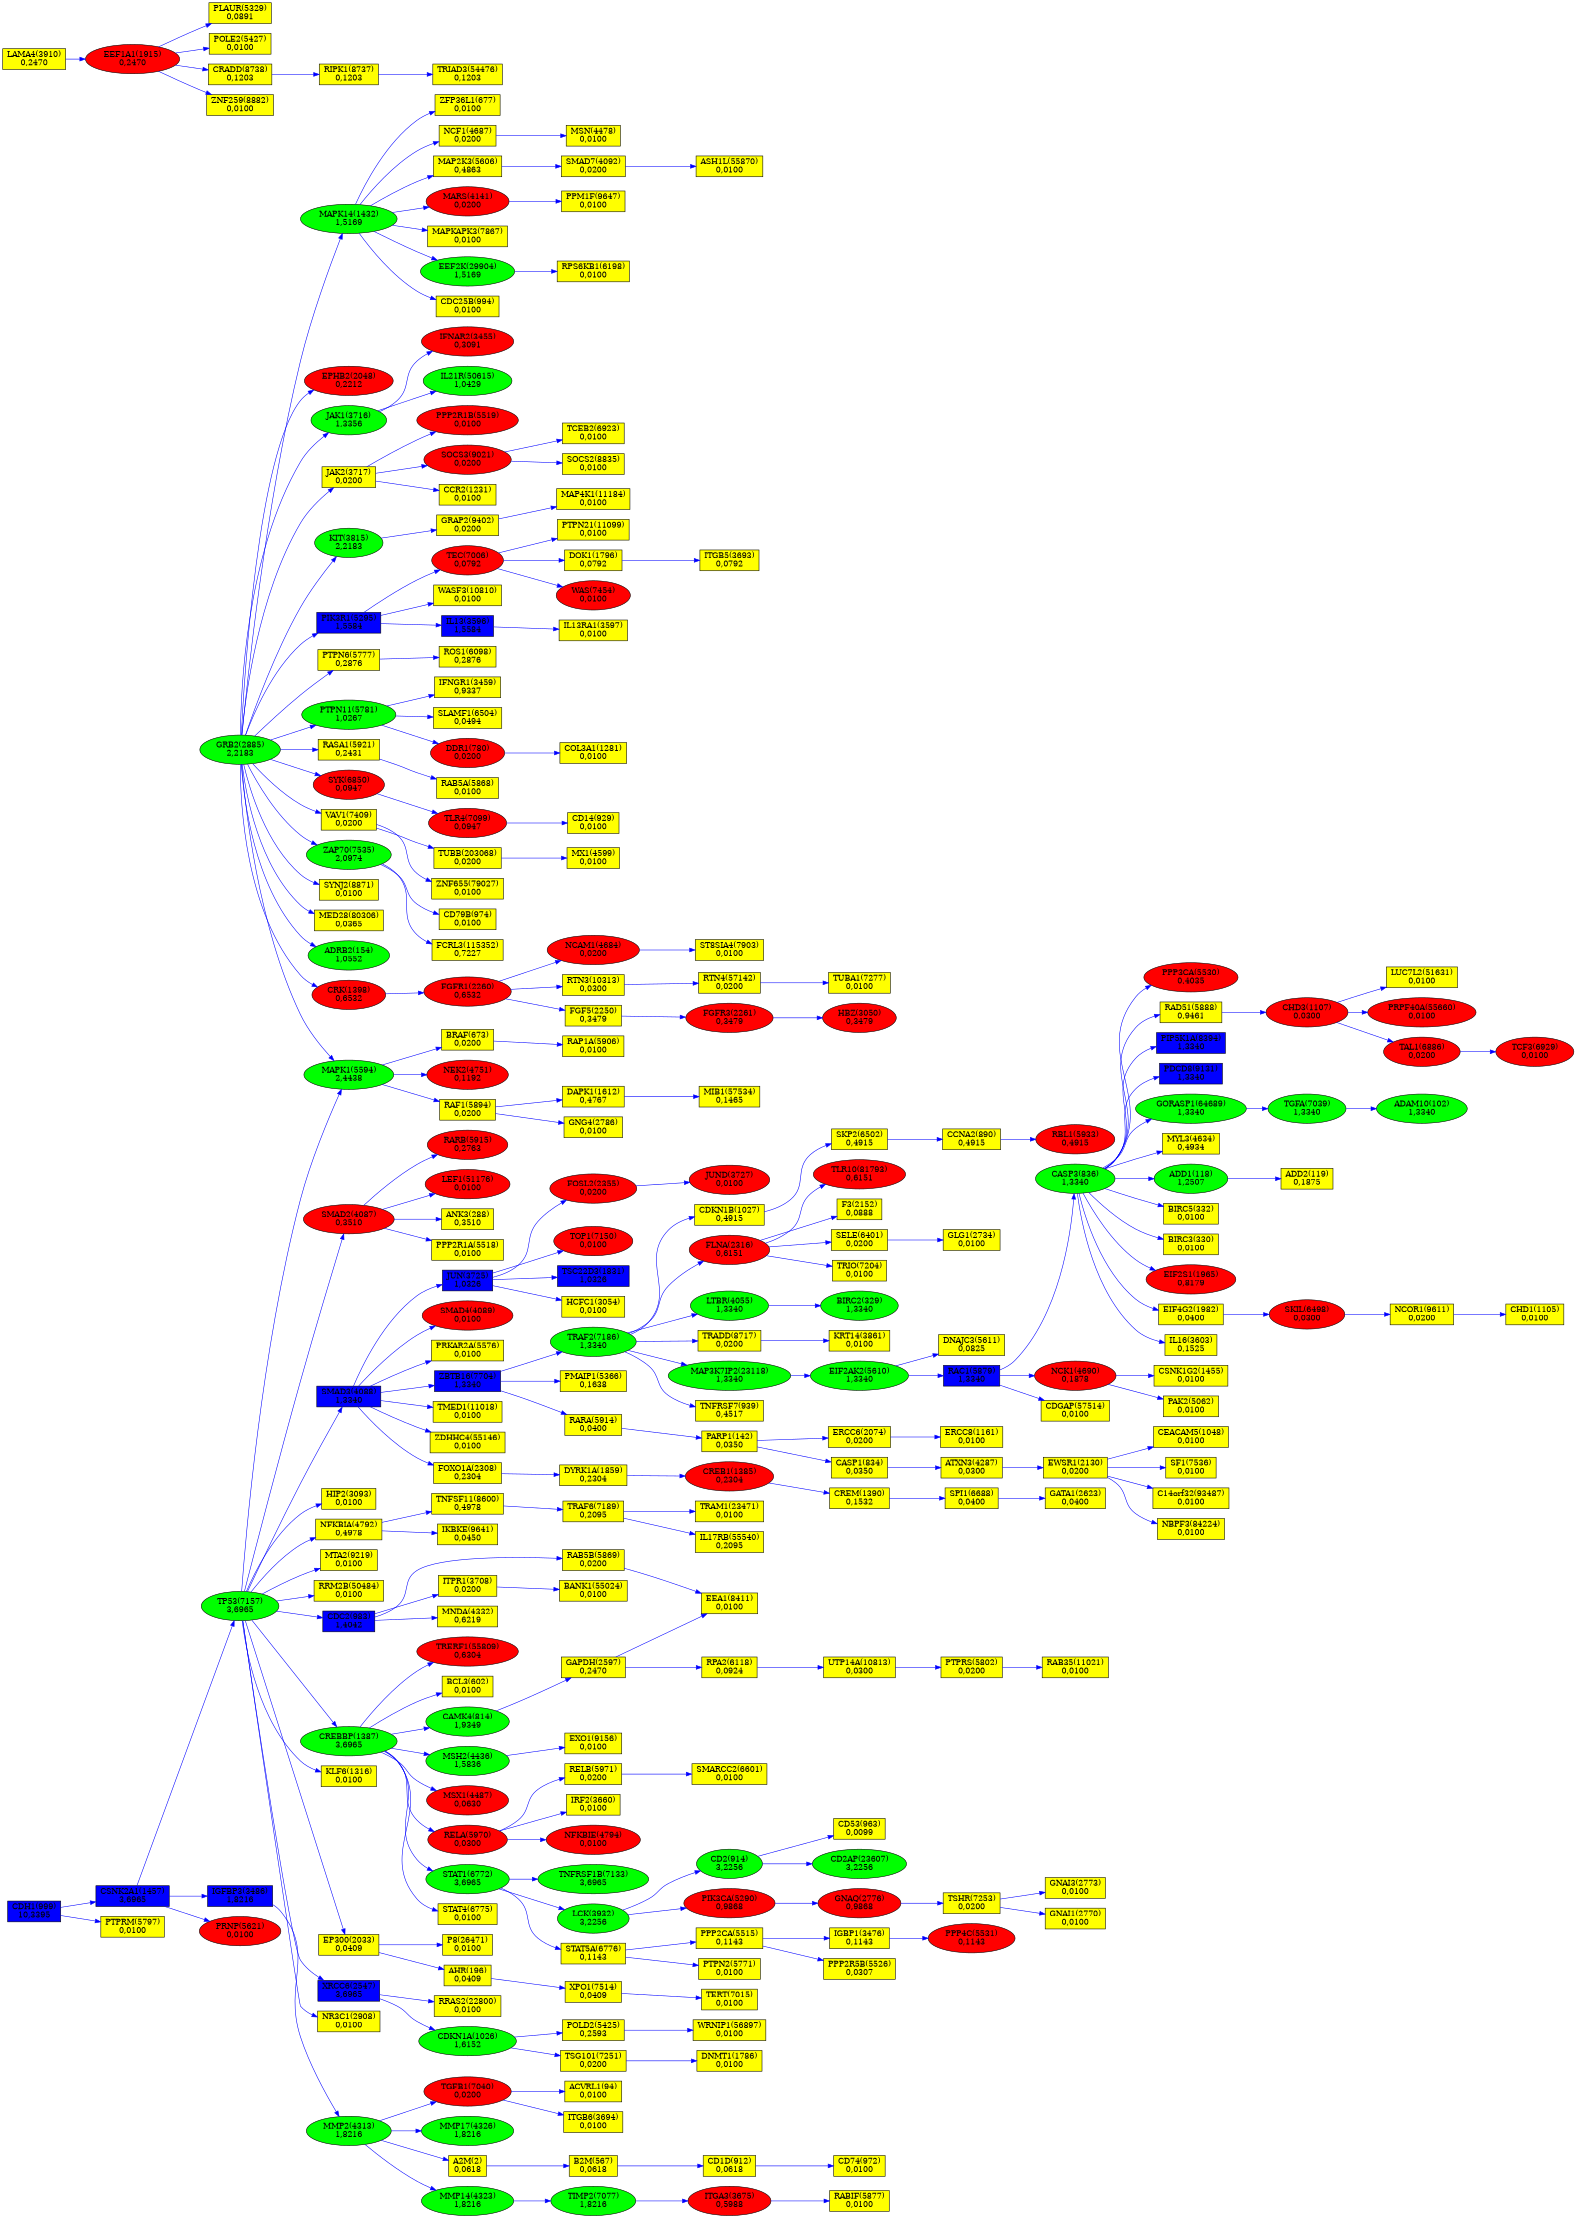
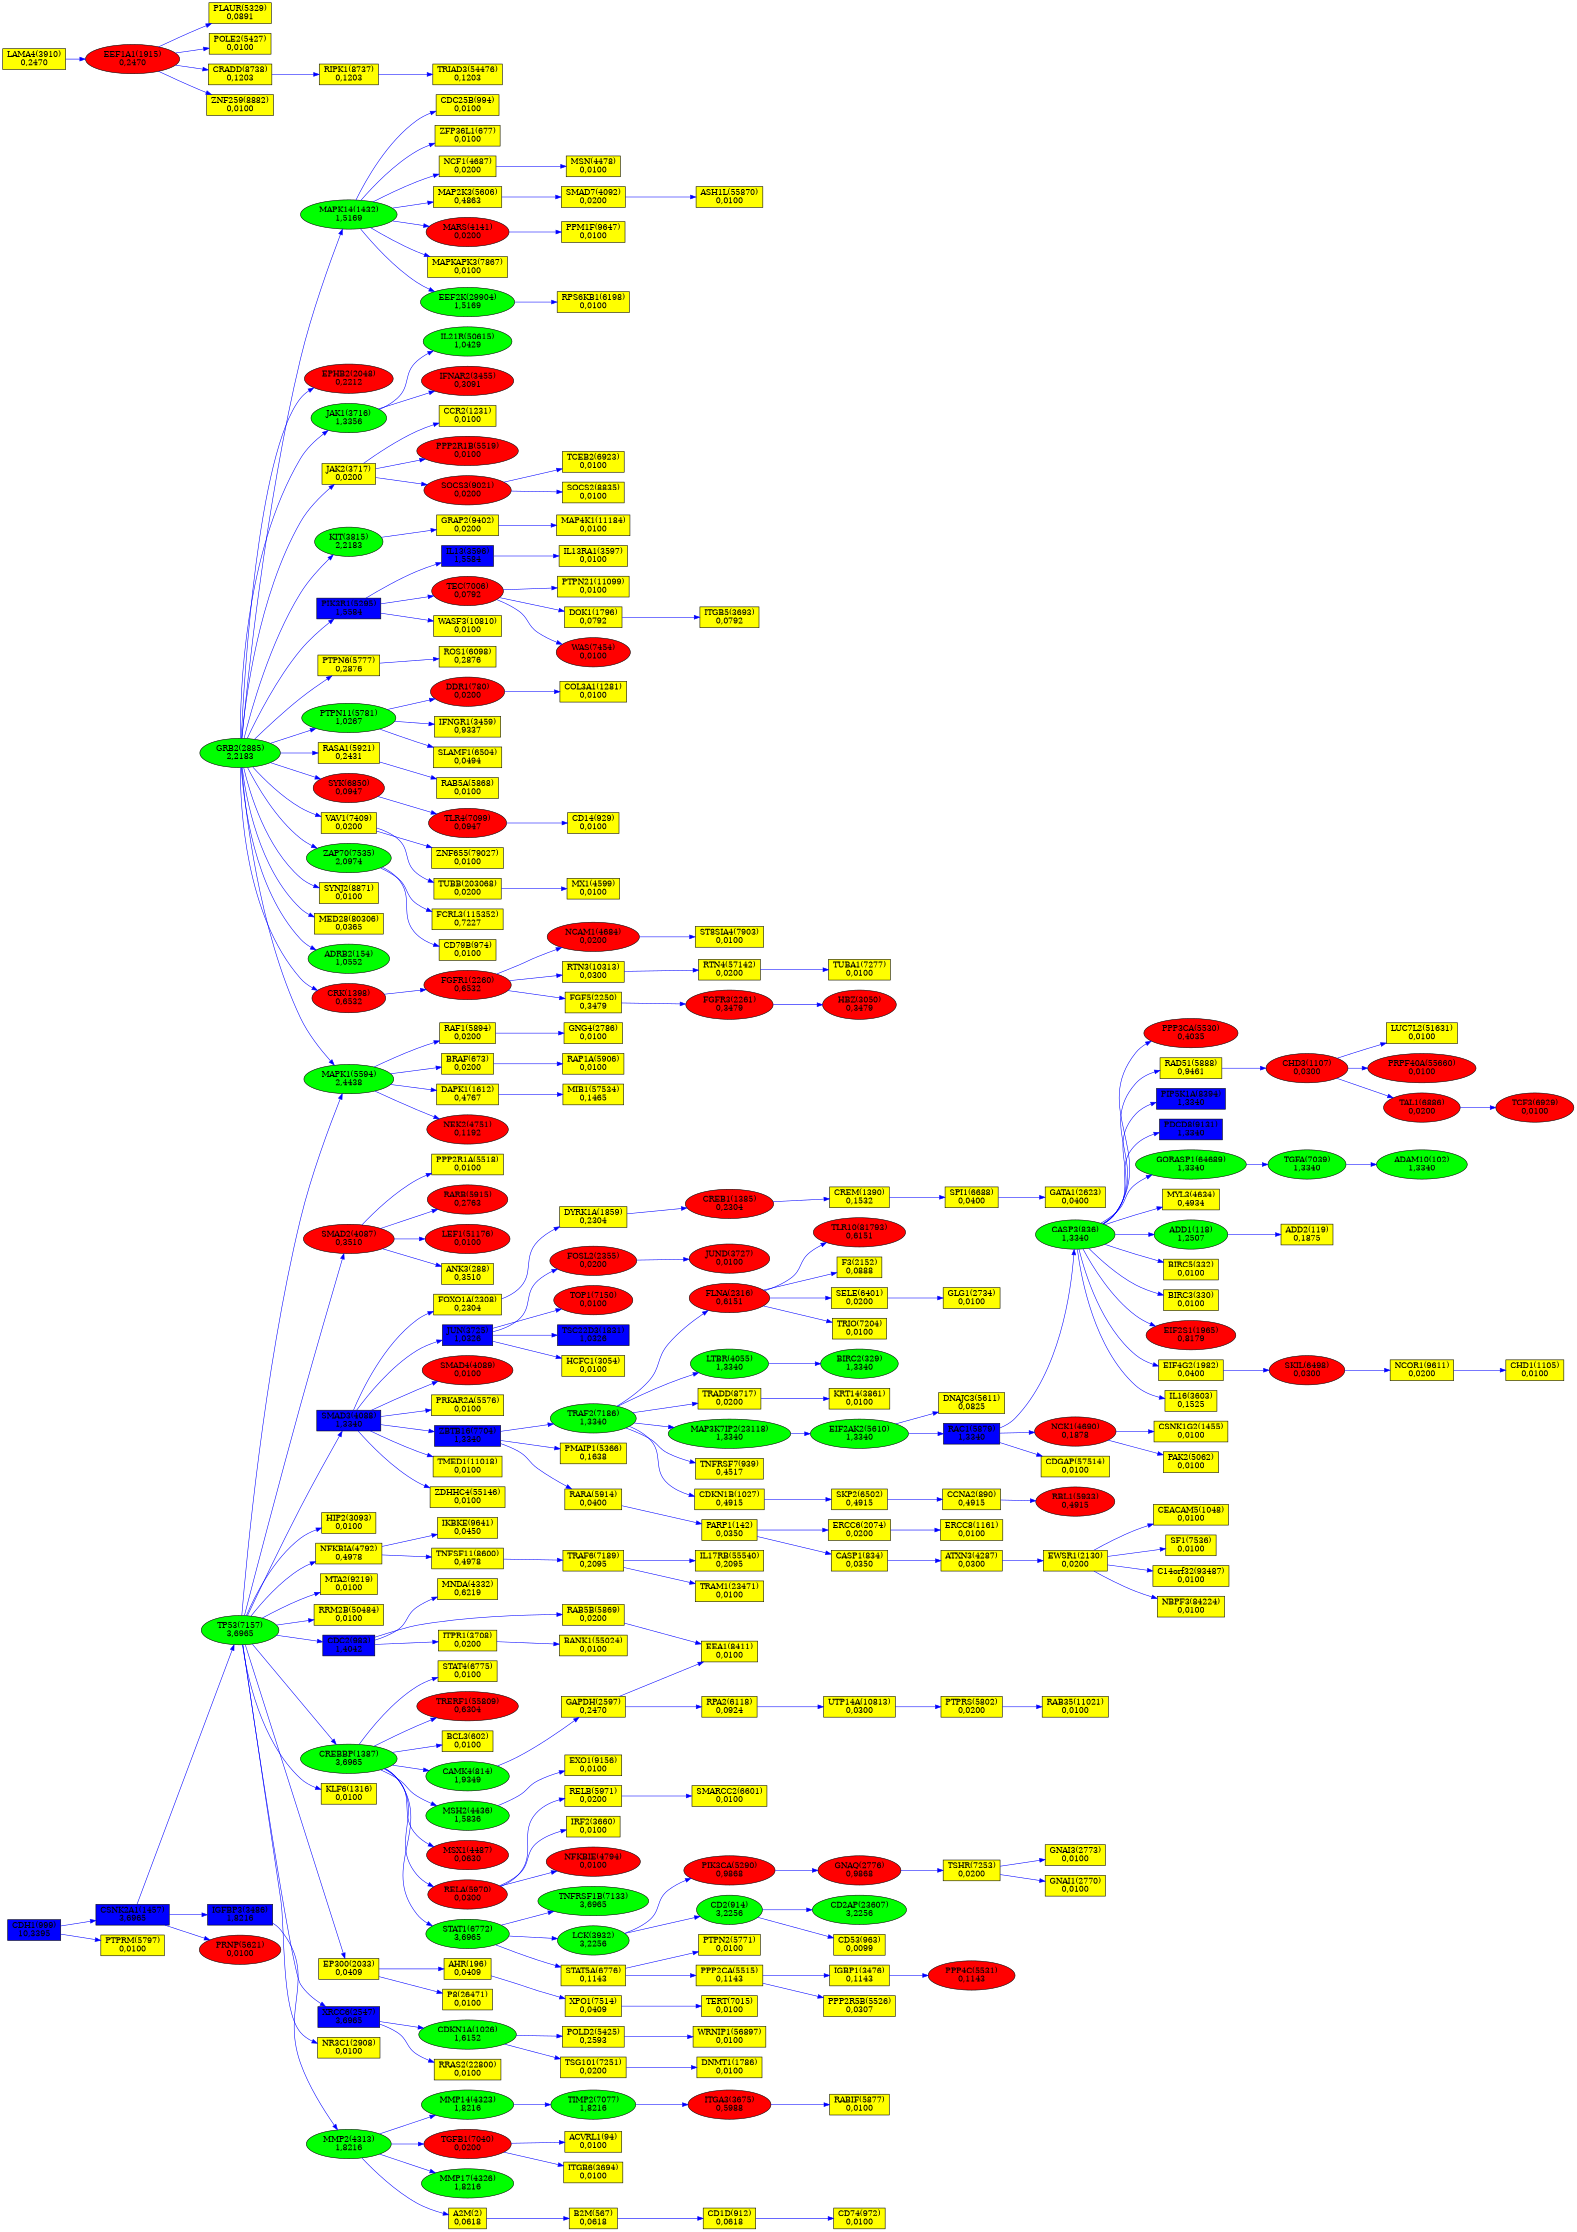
(526, 1104) -> (411, 1087)
